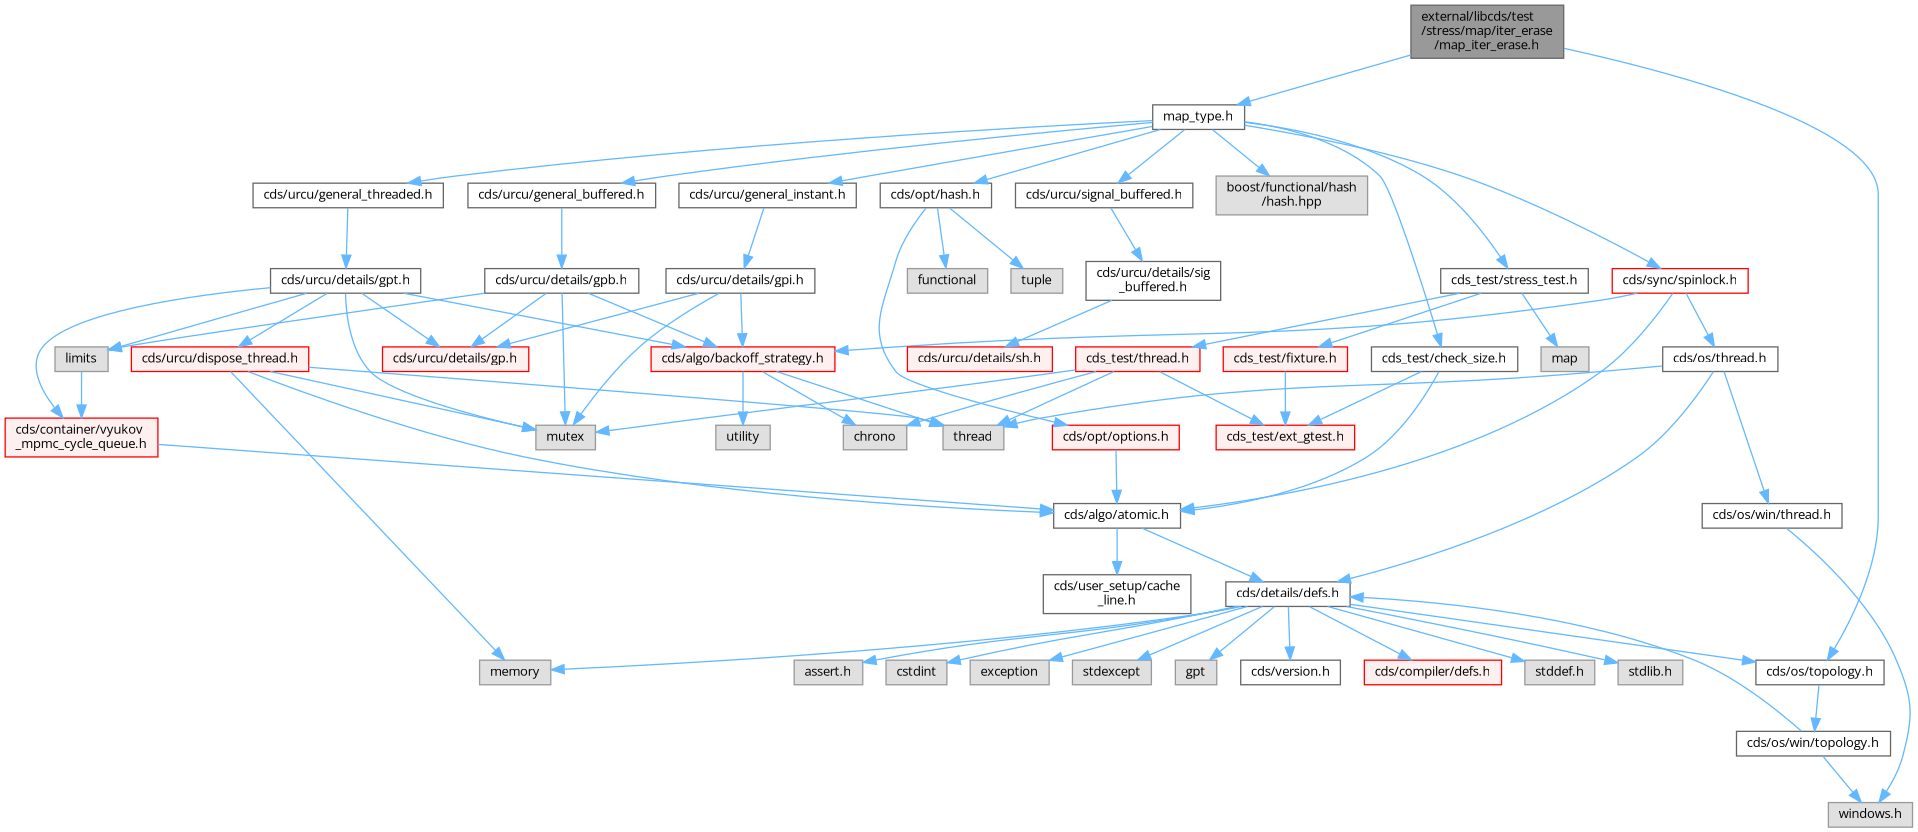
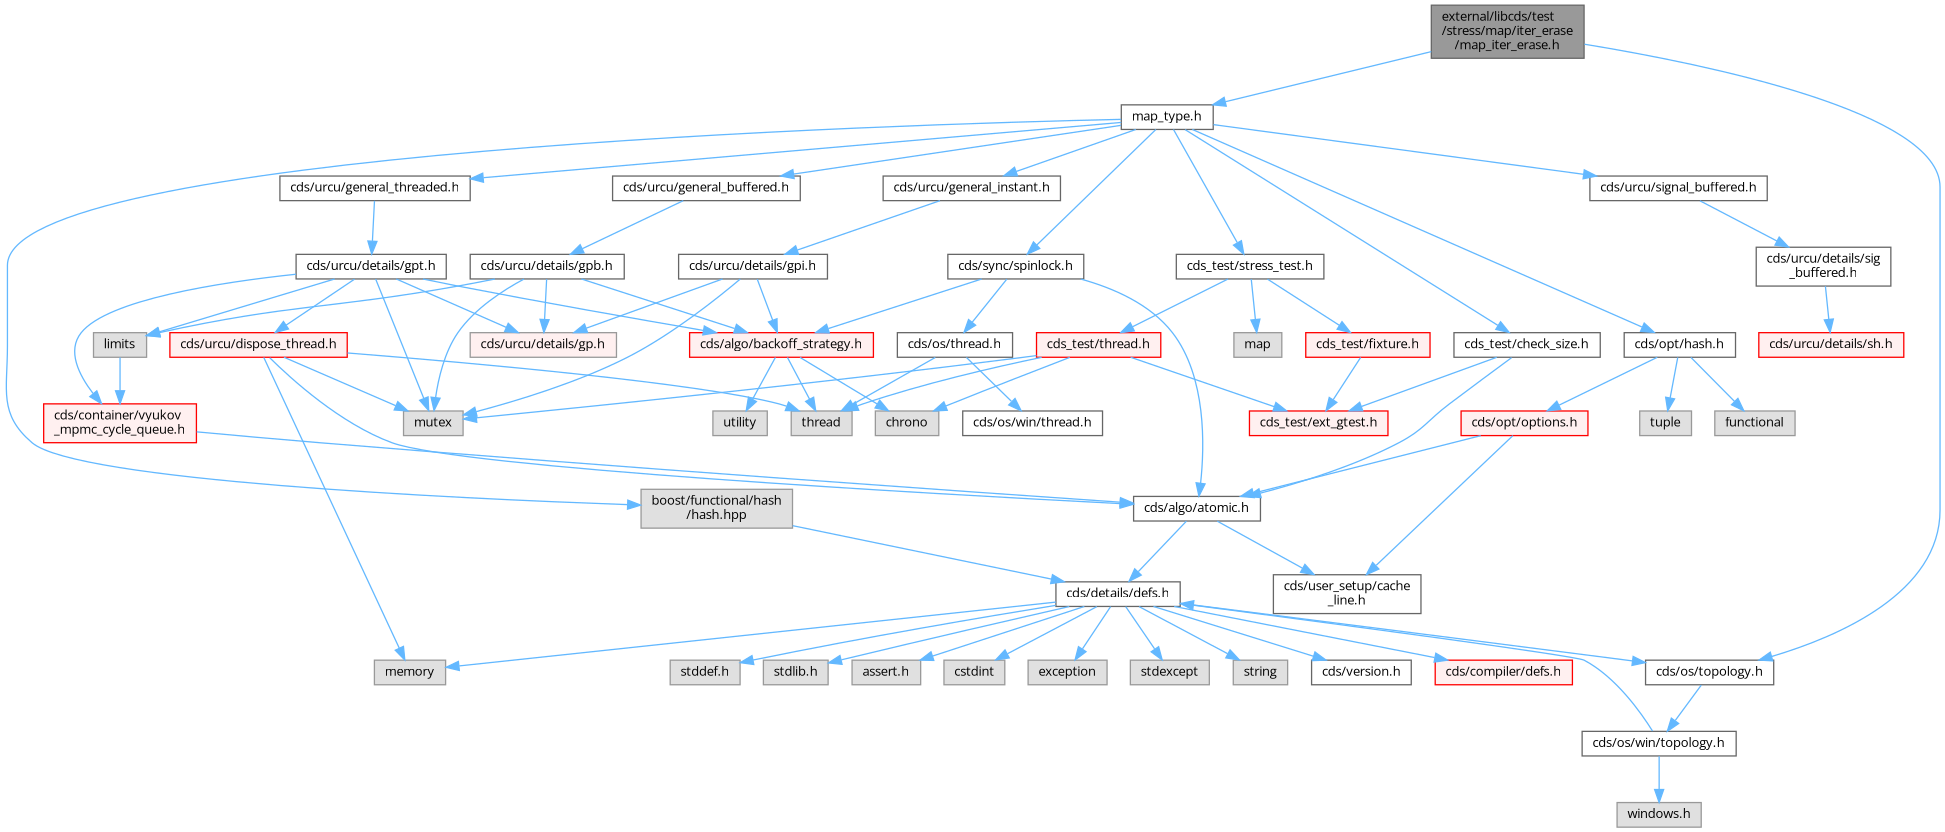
(1680, 281) -> (1016, 267)
(456, 359) -> (543, 345)
none -> (1445, 500)
(1551, 507) -> (922, 552)
(1889, 644) -> none
(1196, 672) -> (1260, 672)
